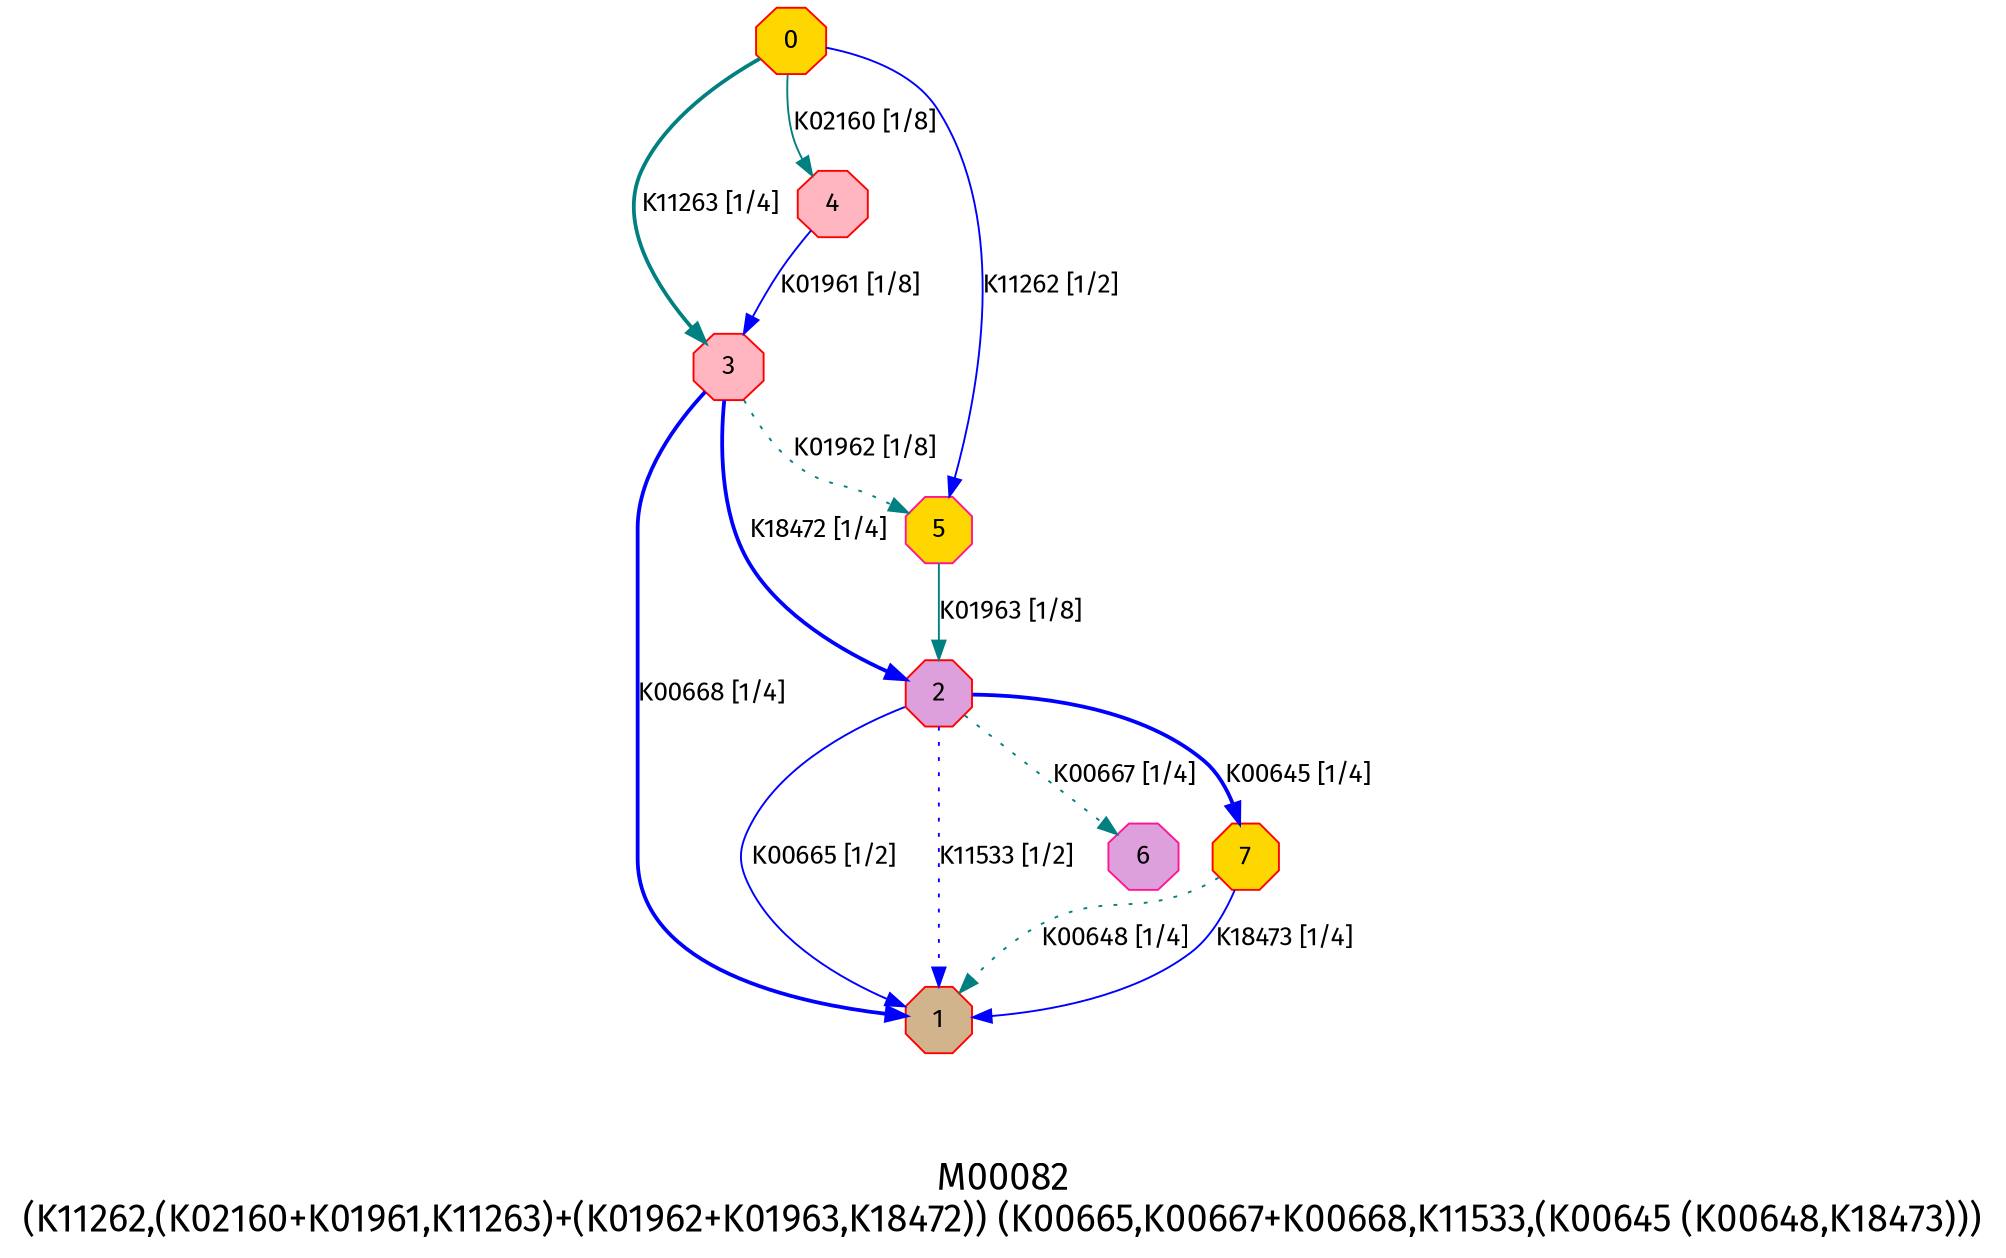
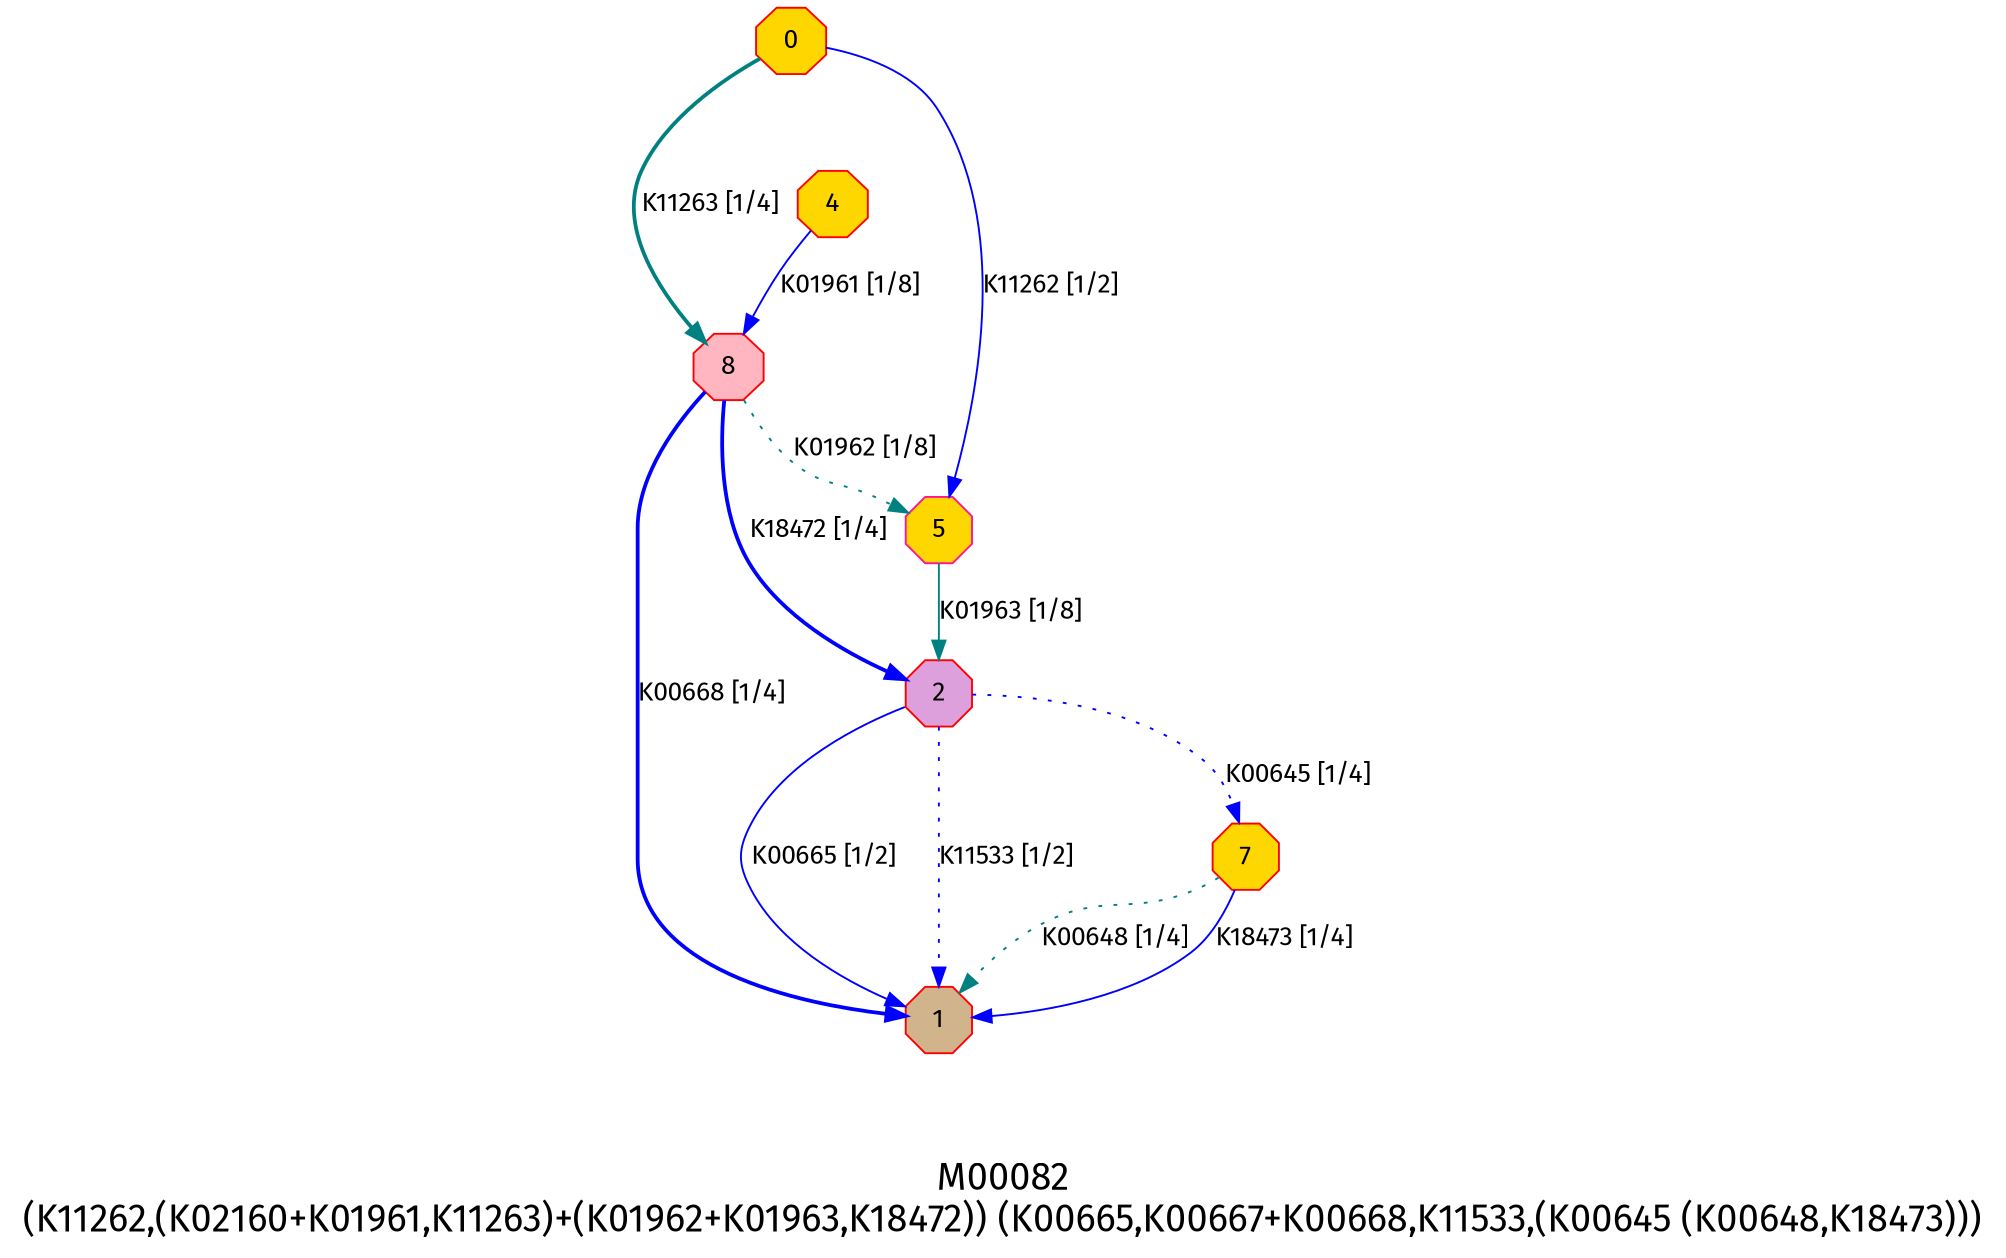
(789, 118) -> none
(833, 204) -> (833, 204)
(729, 367) -> (729, 367)
(1119, 716) -> (1119, 716)
(1143, 857) -> none
